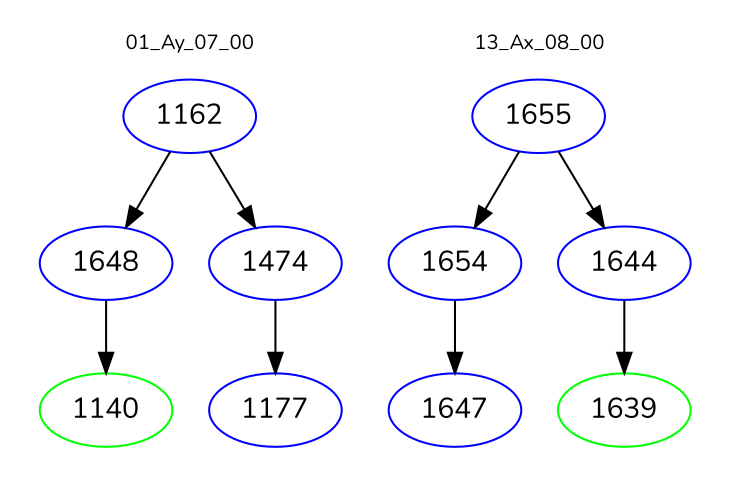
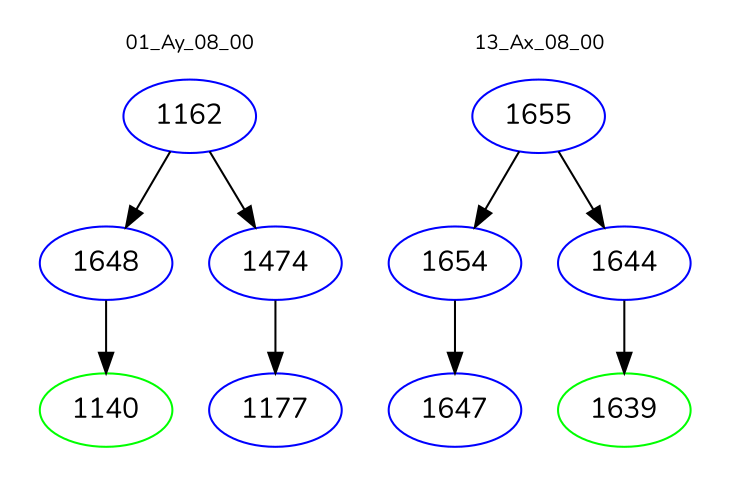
(191, 44) -> (191, 44)
